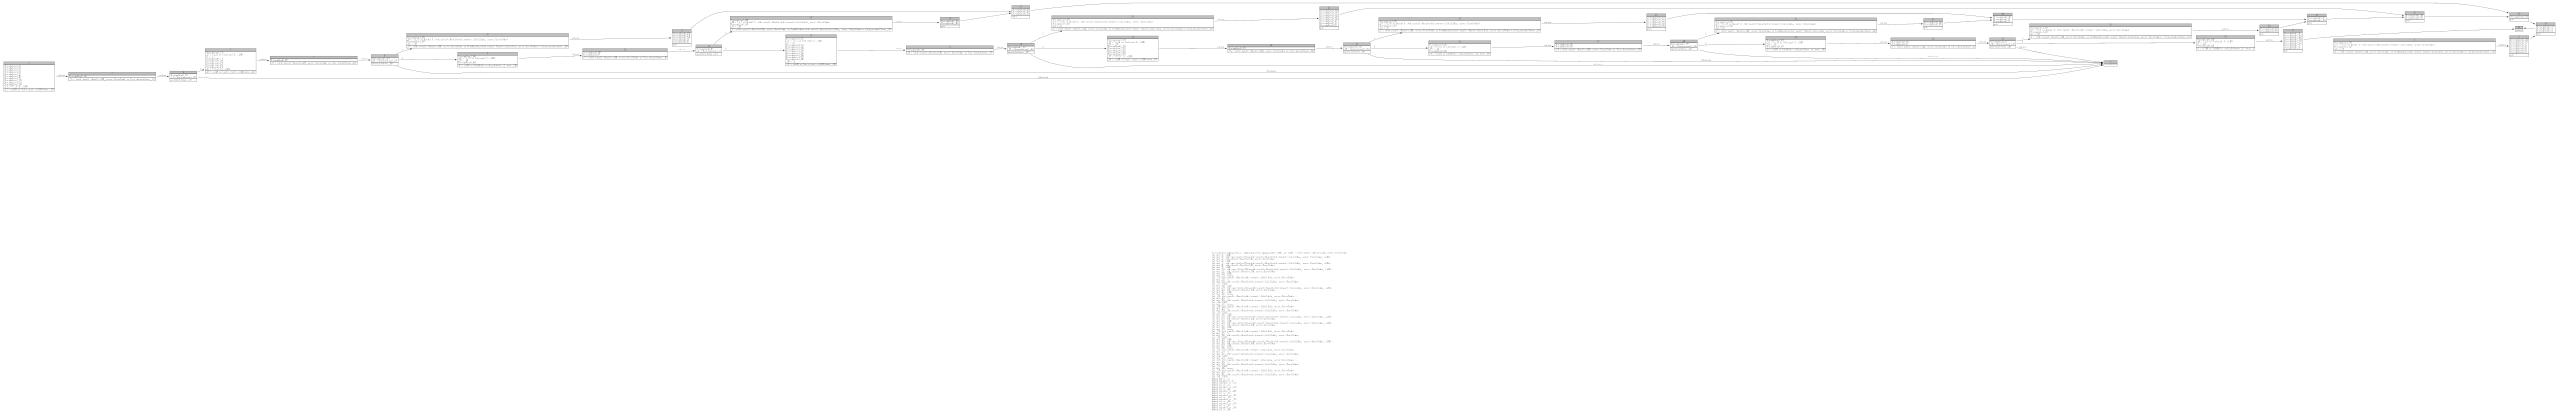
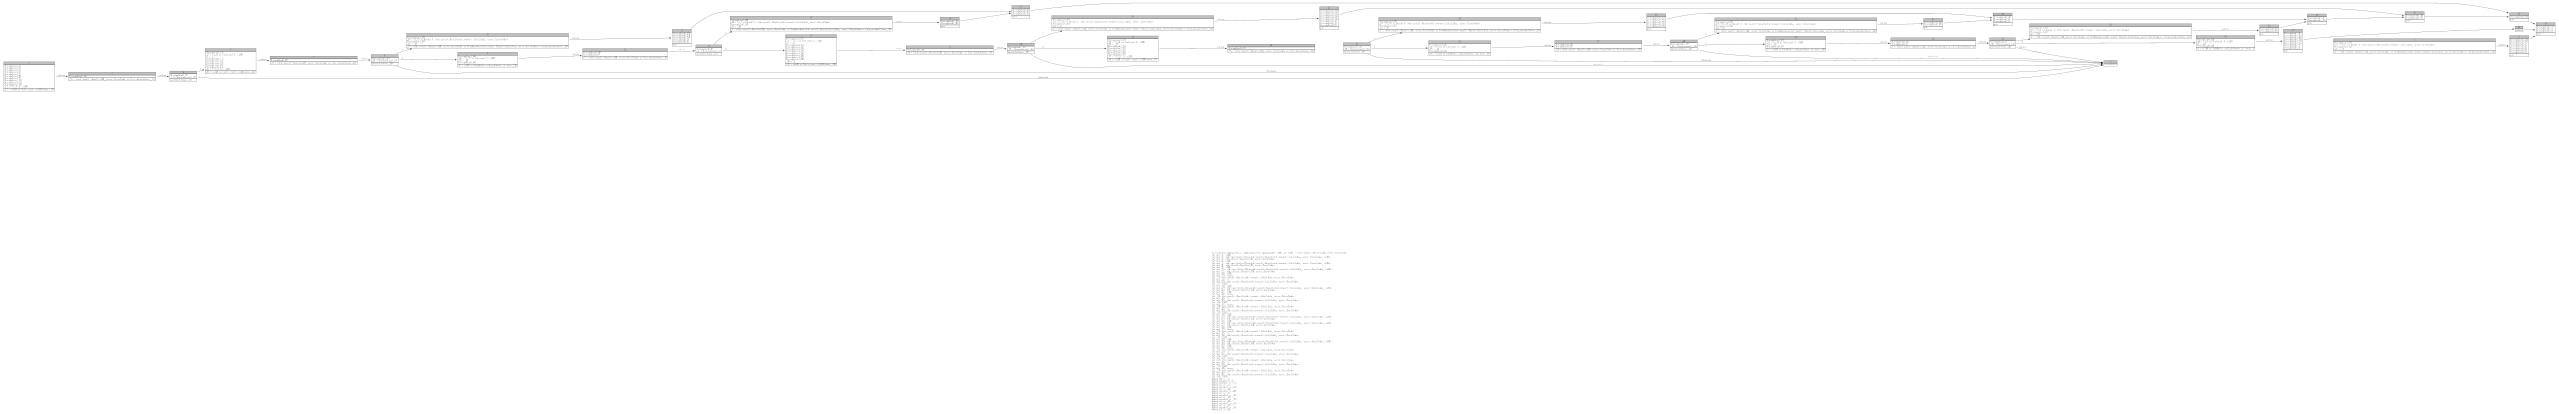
(2530, 28) -> (2529, 30)
(1328, 48) -> none
